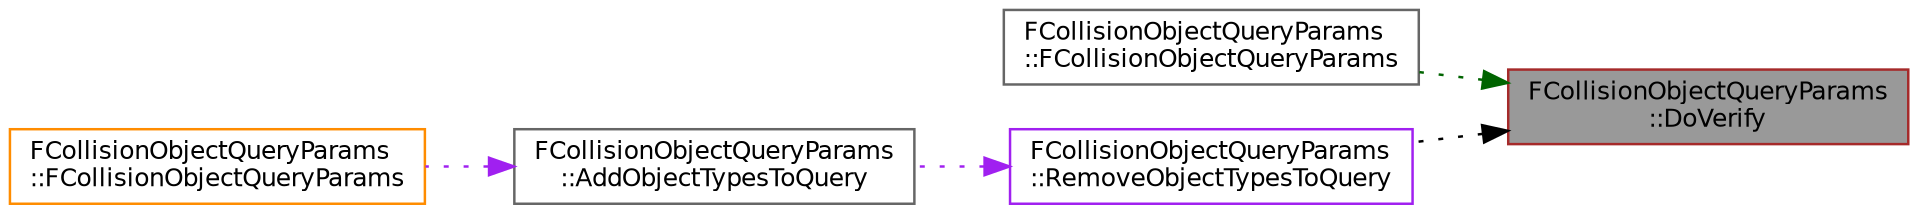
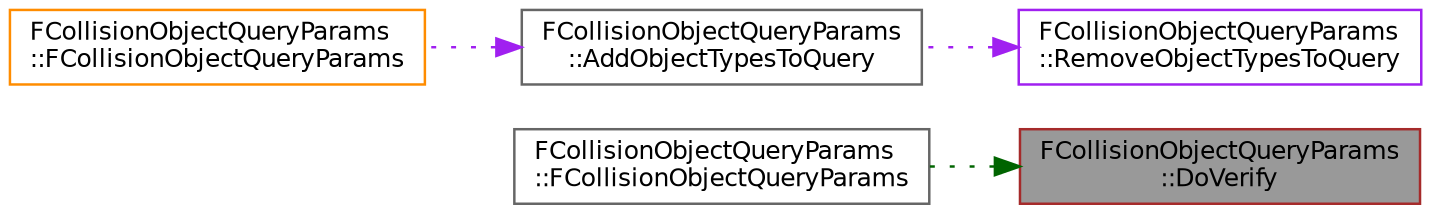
(1448, 138) -> none
